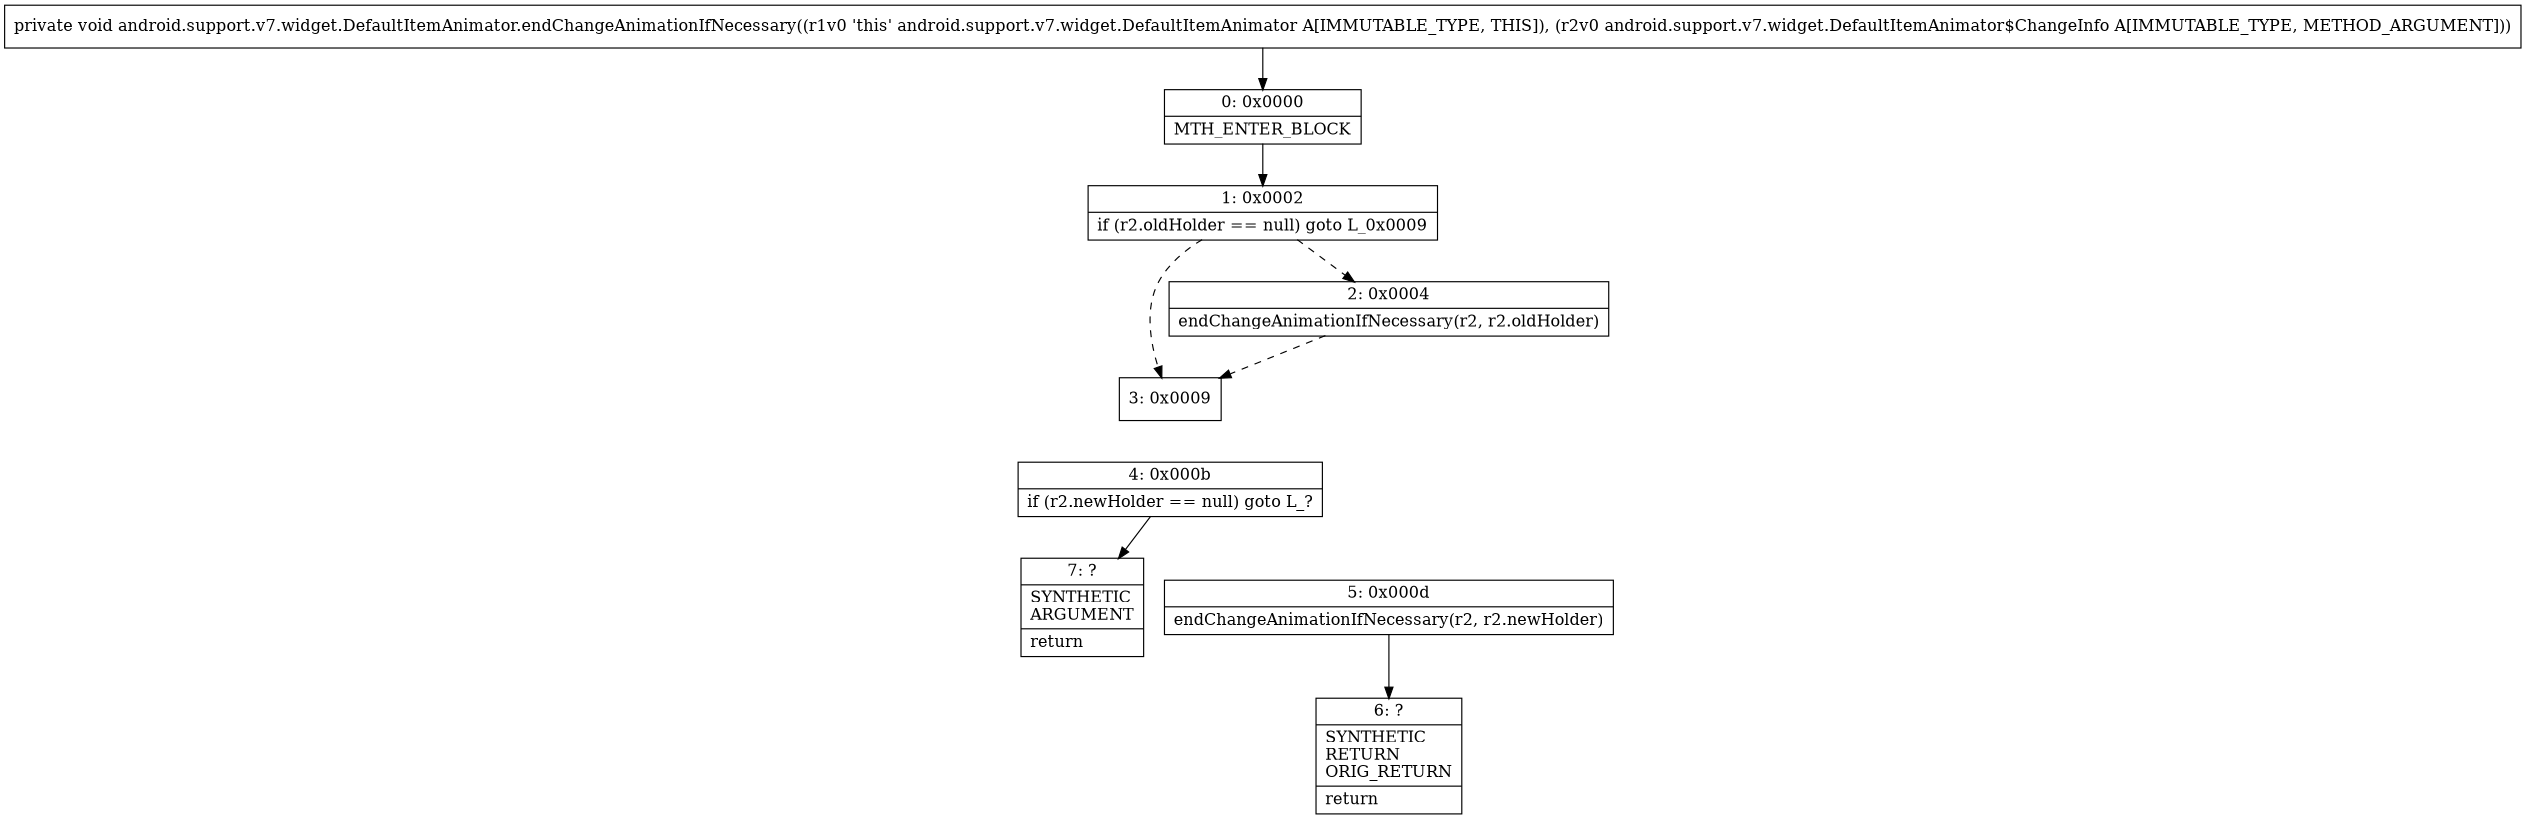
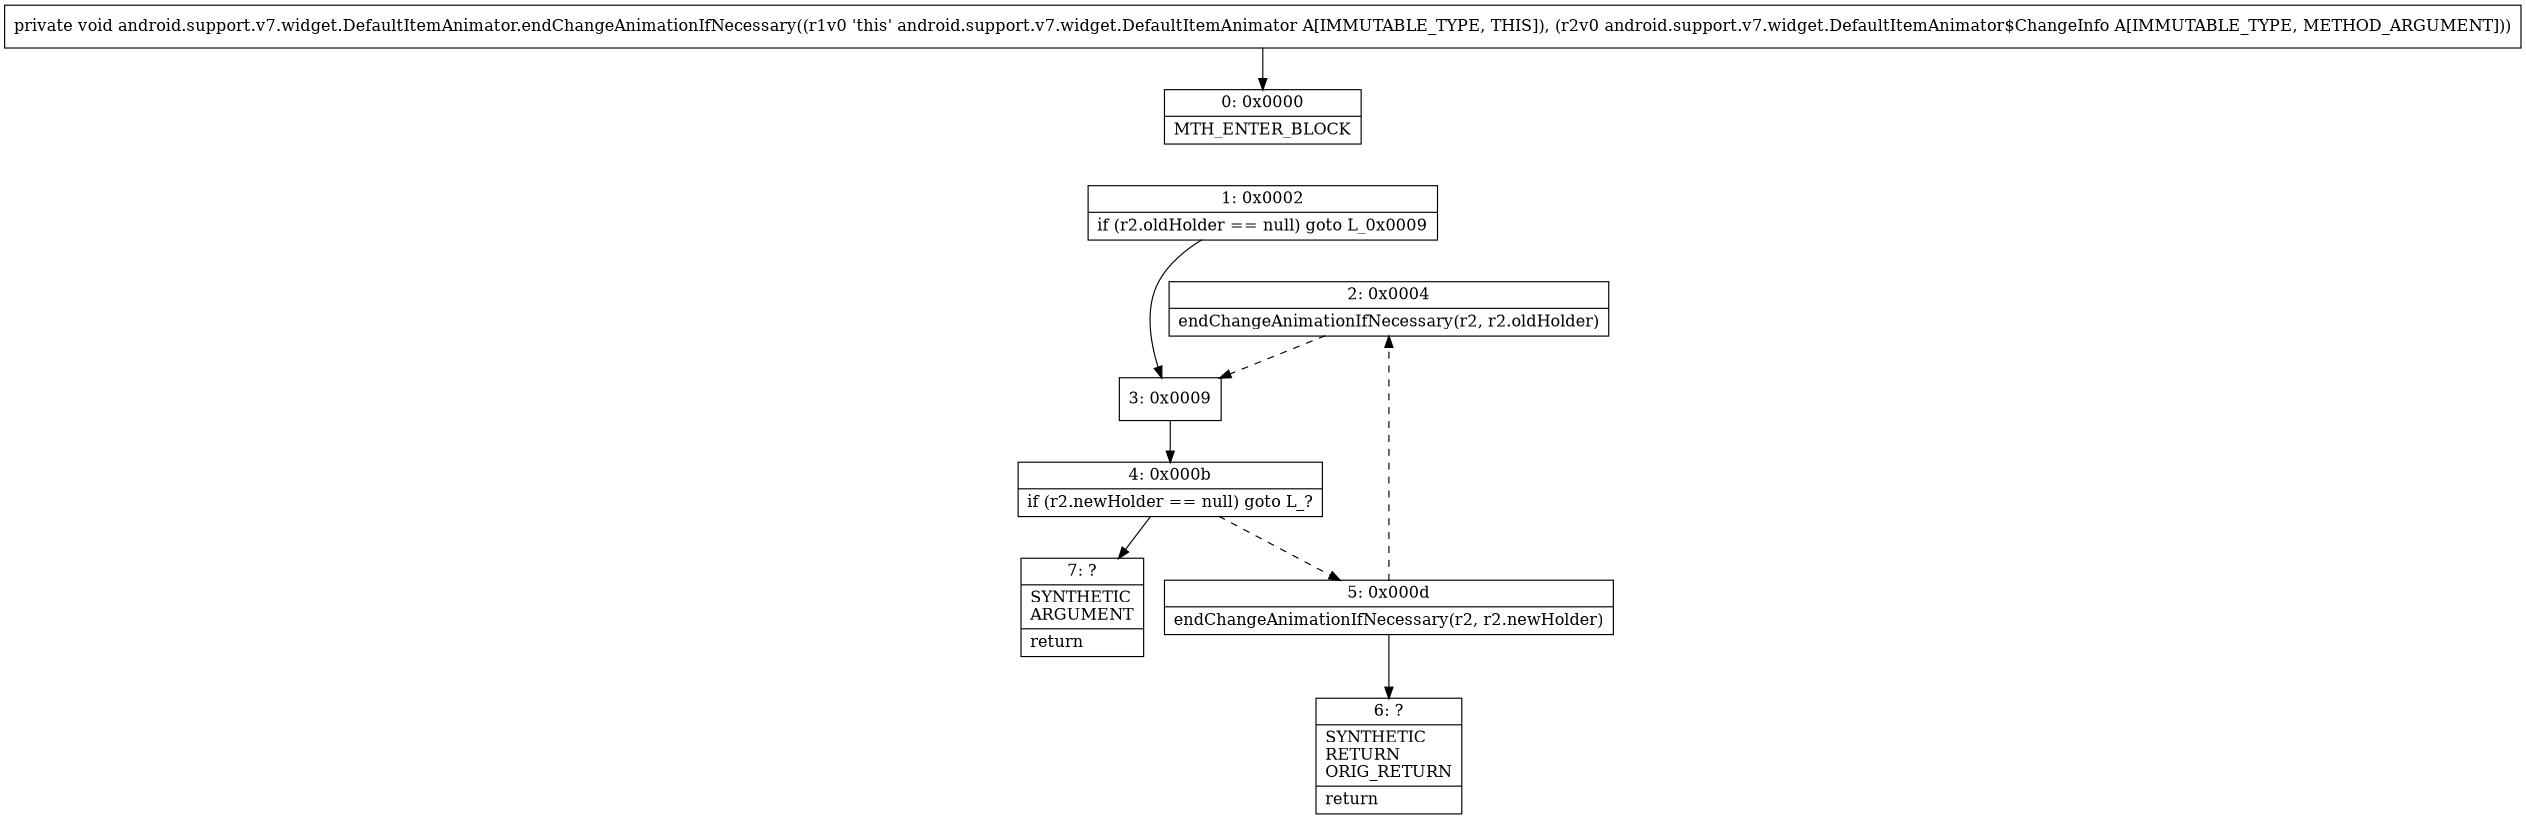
(1263, 159) -> none
(1321, 257) -> (1389, 464)
(1154, 294) -> (1154, 294)
none -> (1170, 436)
none -> (1274, 546)
